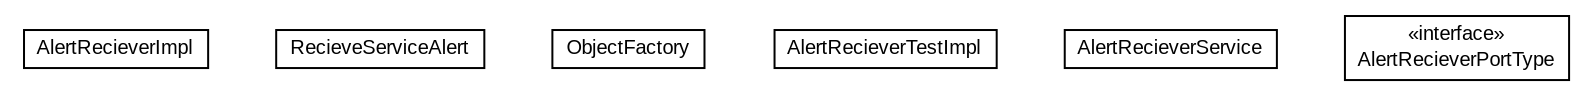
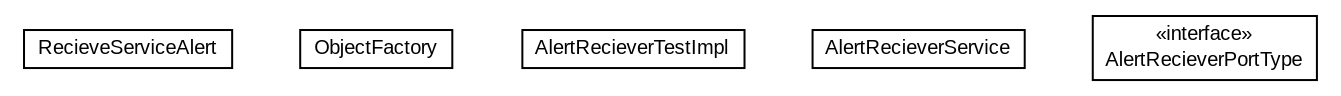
(116, 48) -> none
